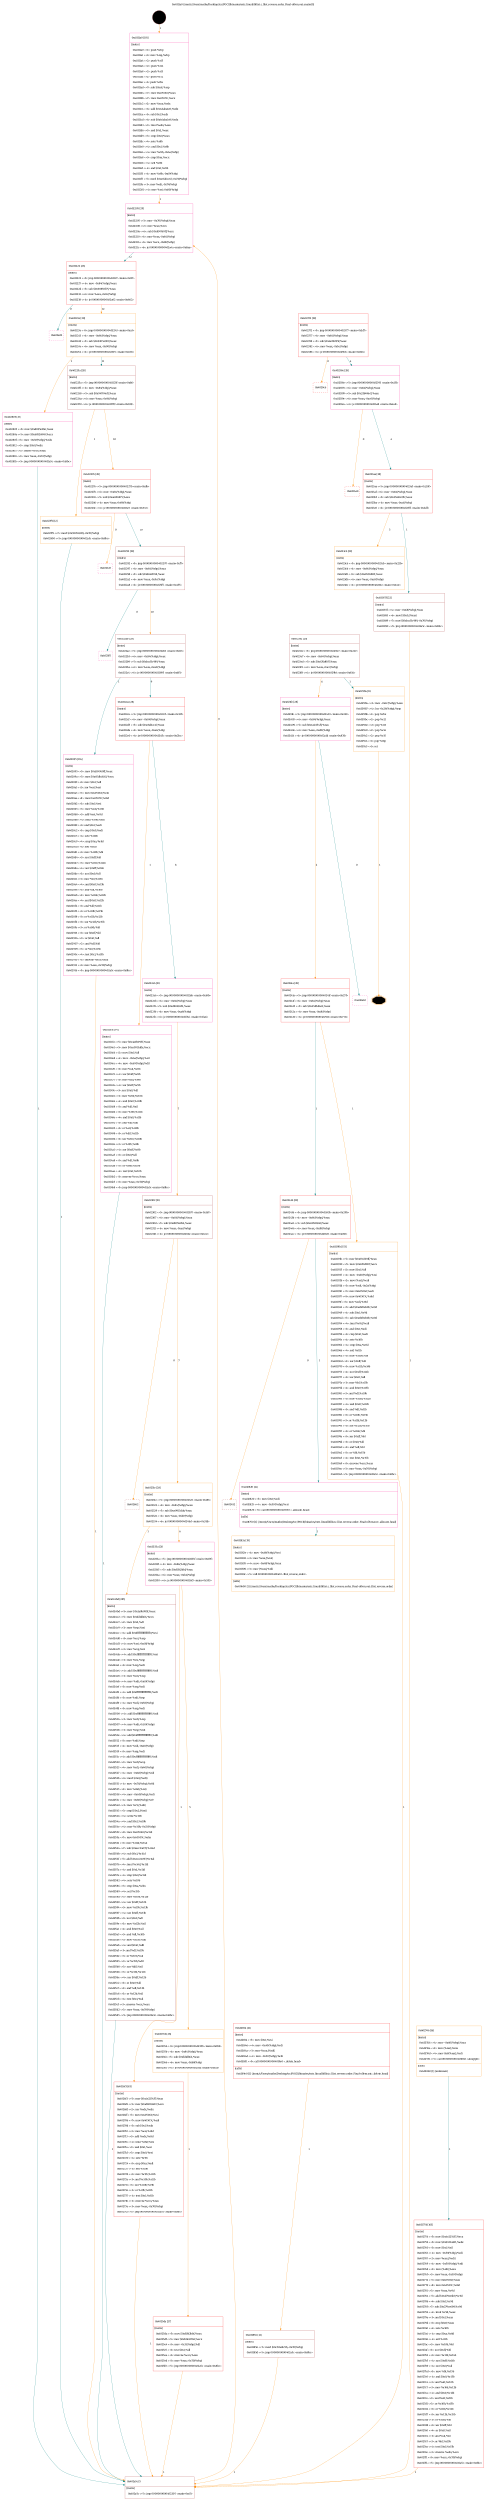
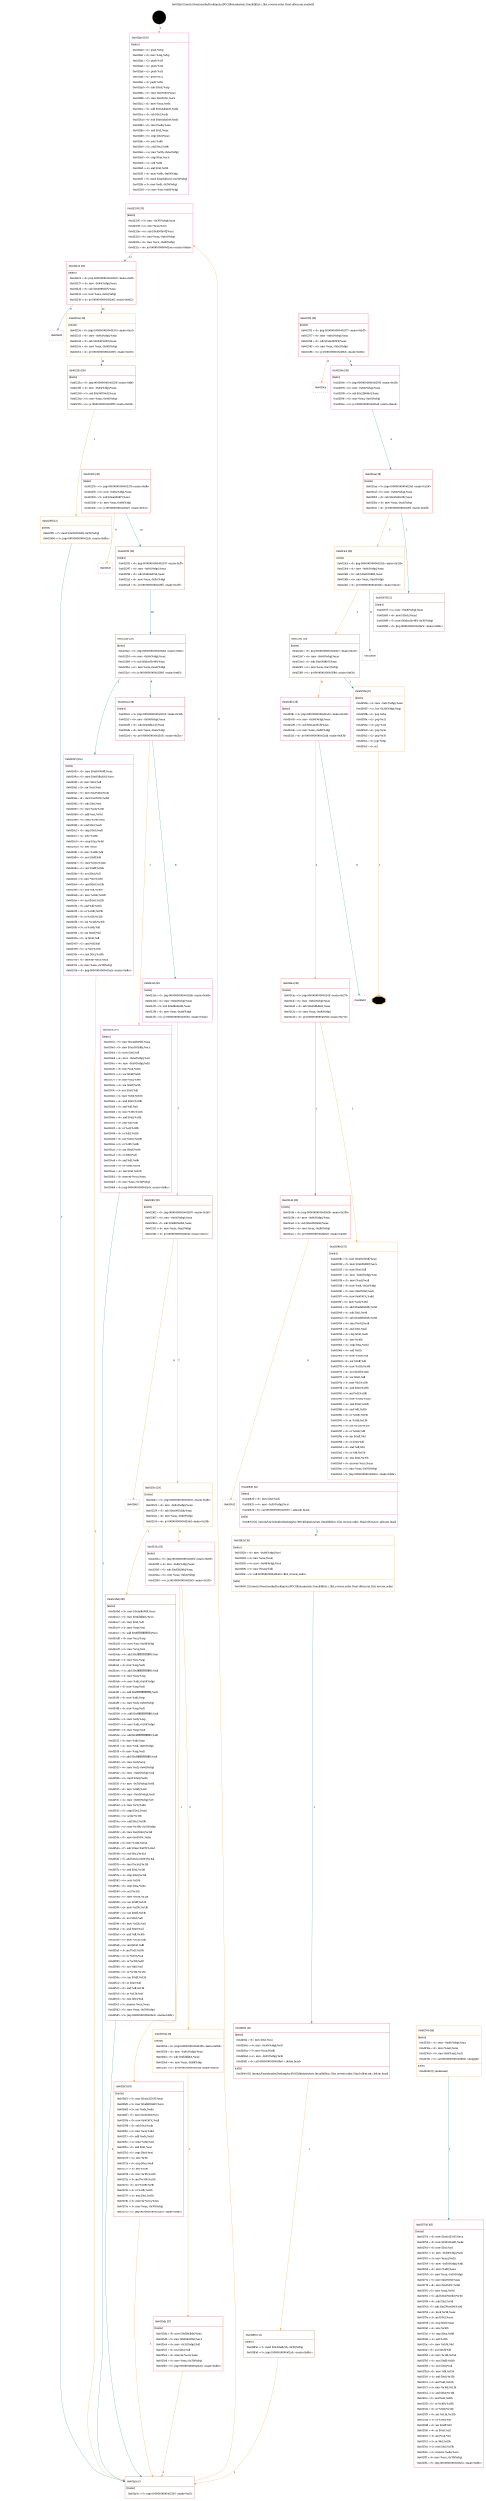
(159, 198) -> none
(101, 308) -> (101, 308)
(38, 439) -> none
(109, 439) -> none
(352, 491) -> none
(150, 611) -> (150, 611)
none -> (347, 611)
(105, 656) -> none
none -> (370, 656)
(317, 1360) -> none
(409, 1655) -> none
none -> (312, 1807)
(403, 2051) -> none
(364, 2480) -> none
